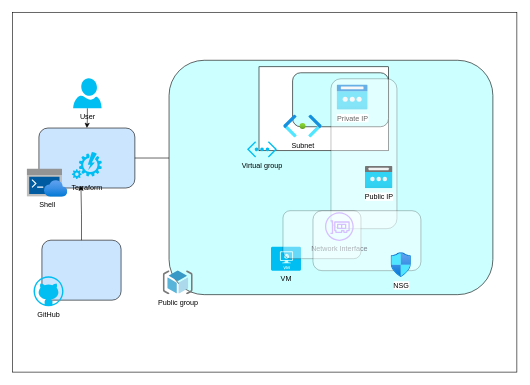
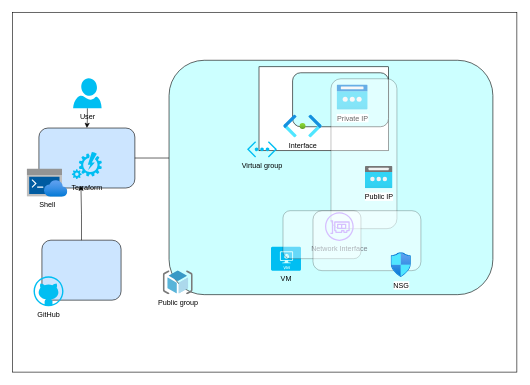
(303, 146) -> (303, 146)
